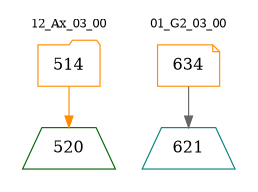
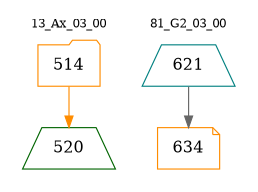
(69, 25) -> (69, 25)
(189, 25) -> (189, 25)
(189, 101) -> (189, 101)
